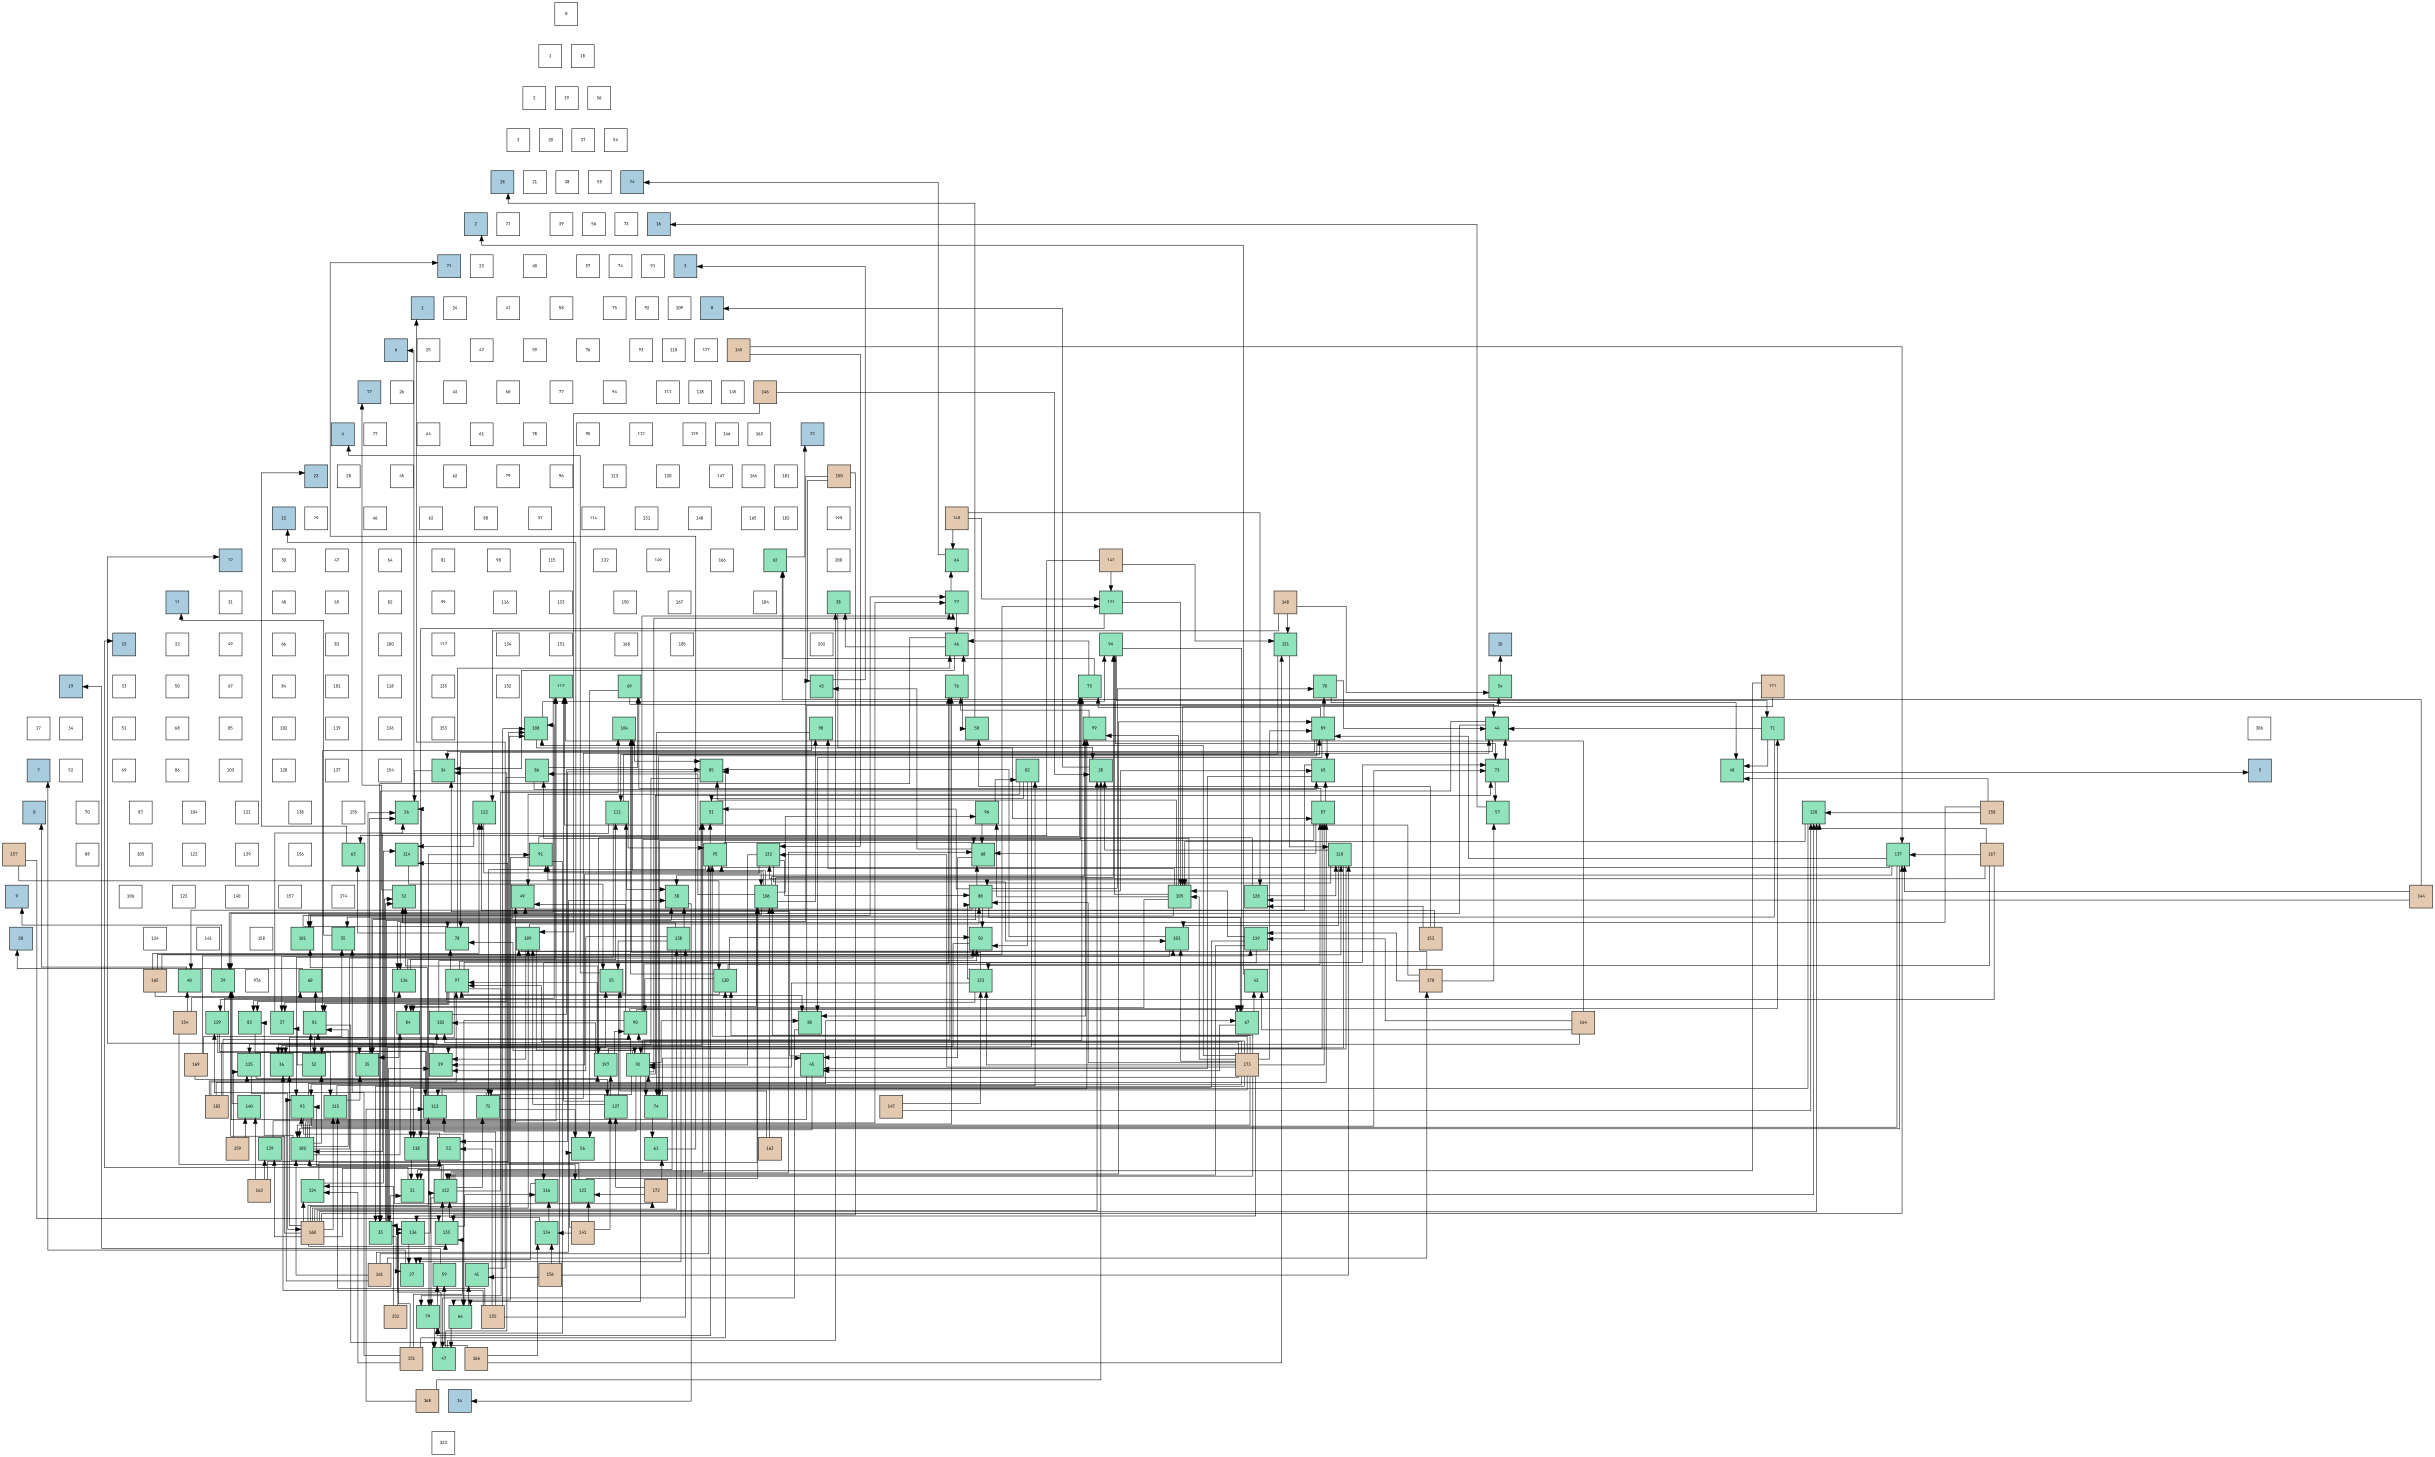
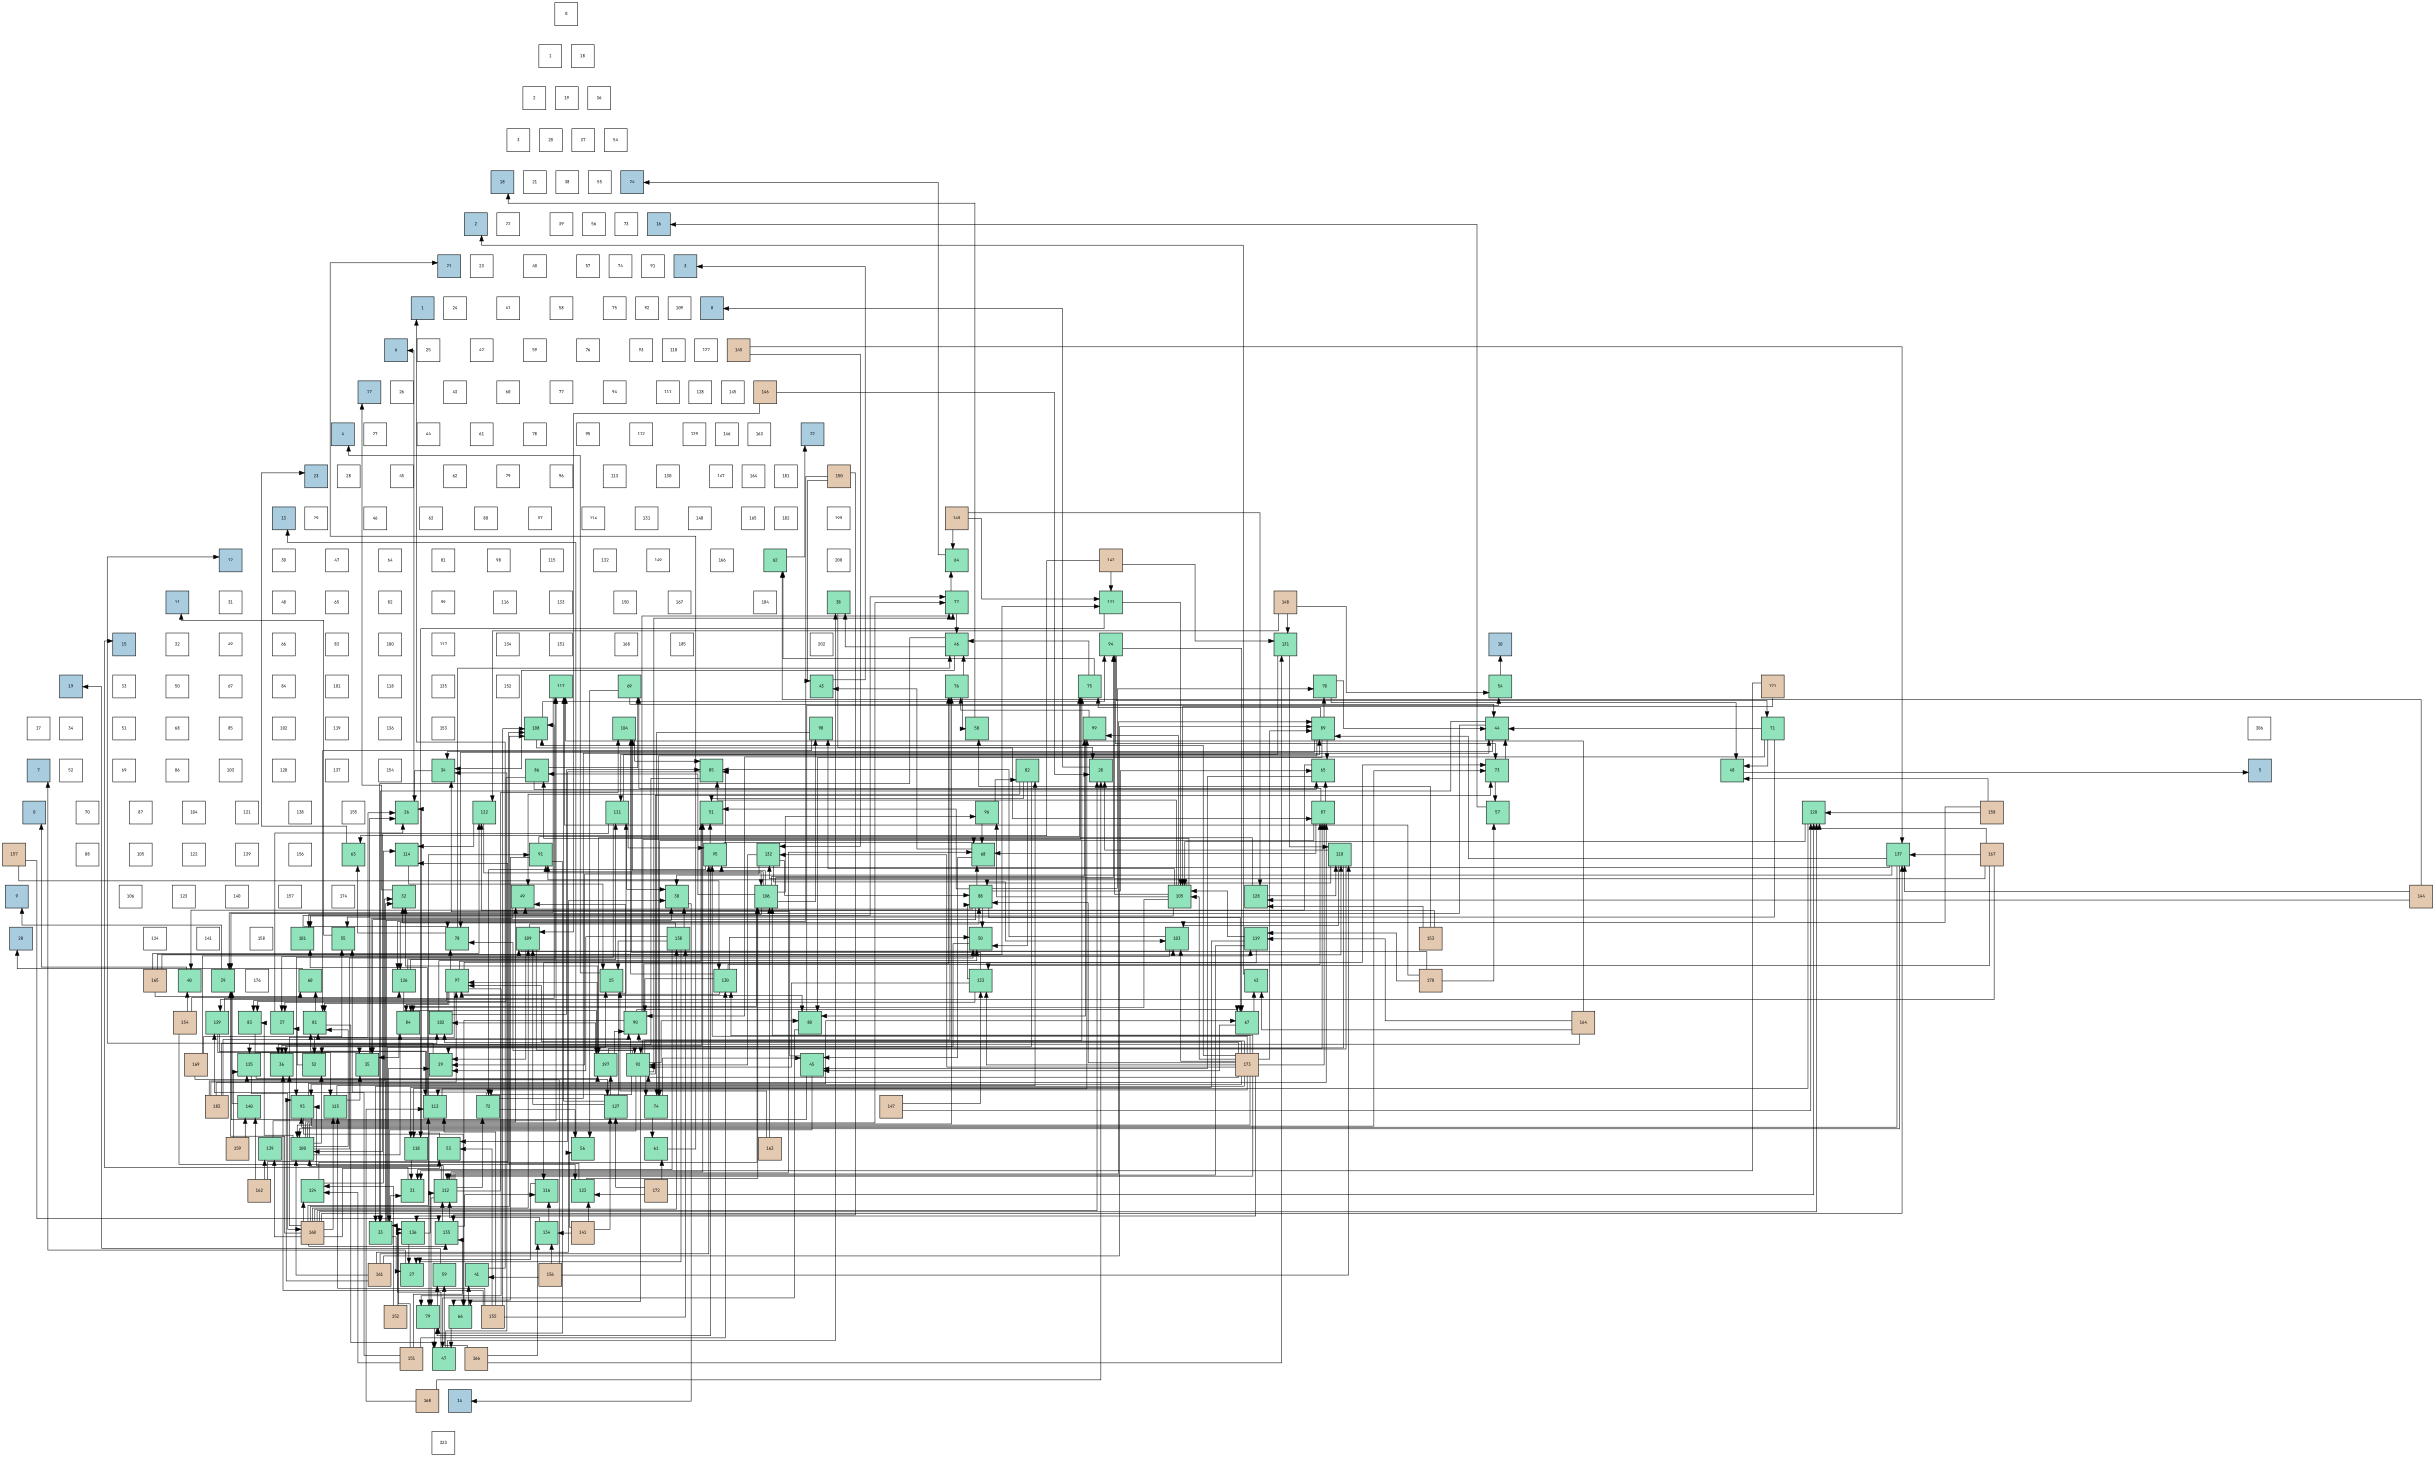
(257, 981) -> (257, 981)
(1334, 1009) -> (1330, 757)
(395, 1180) -> (497, 1011)
(1035, 1258) -> (1106, 1256)
